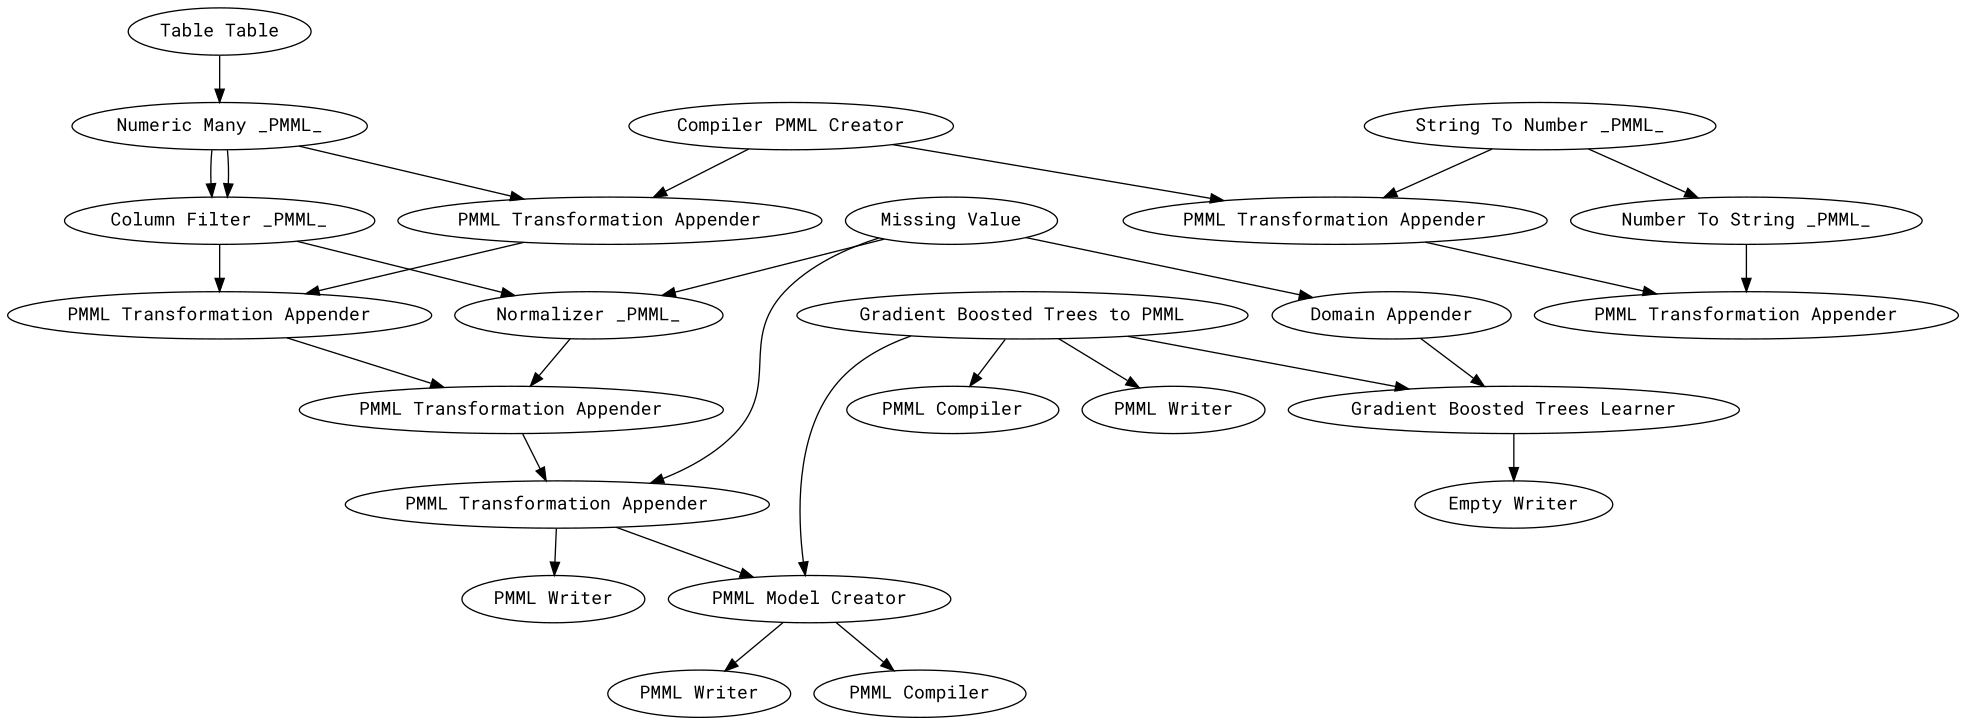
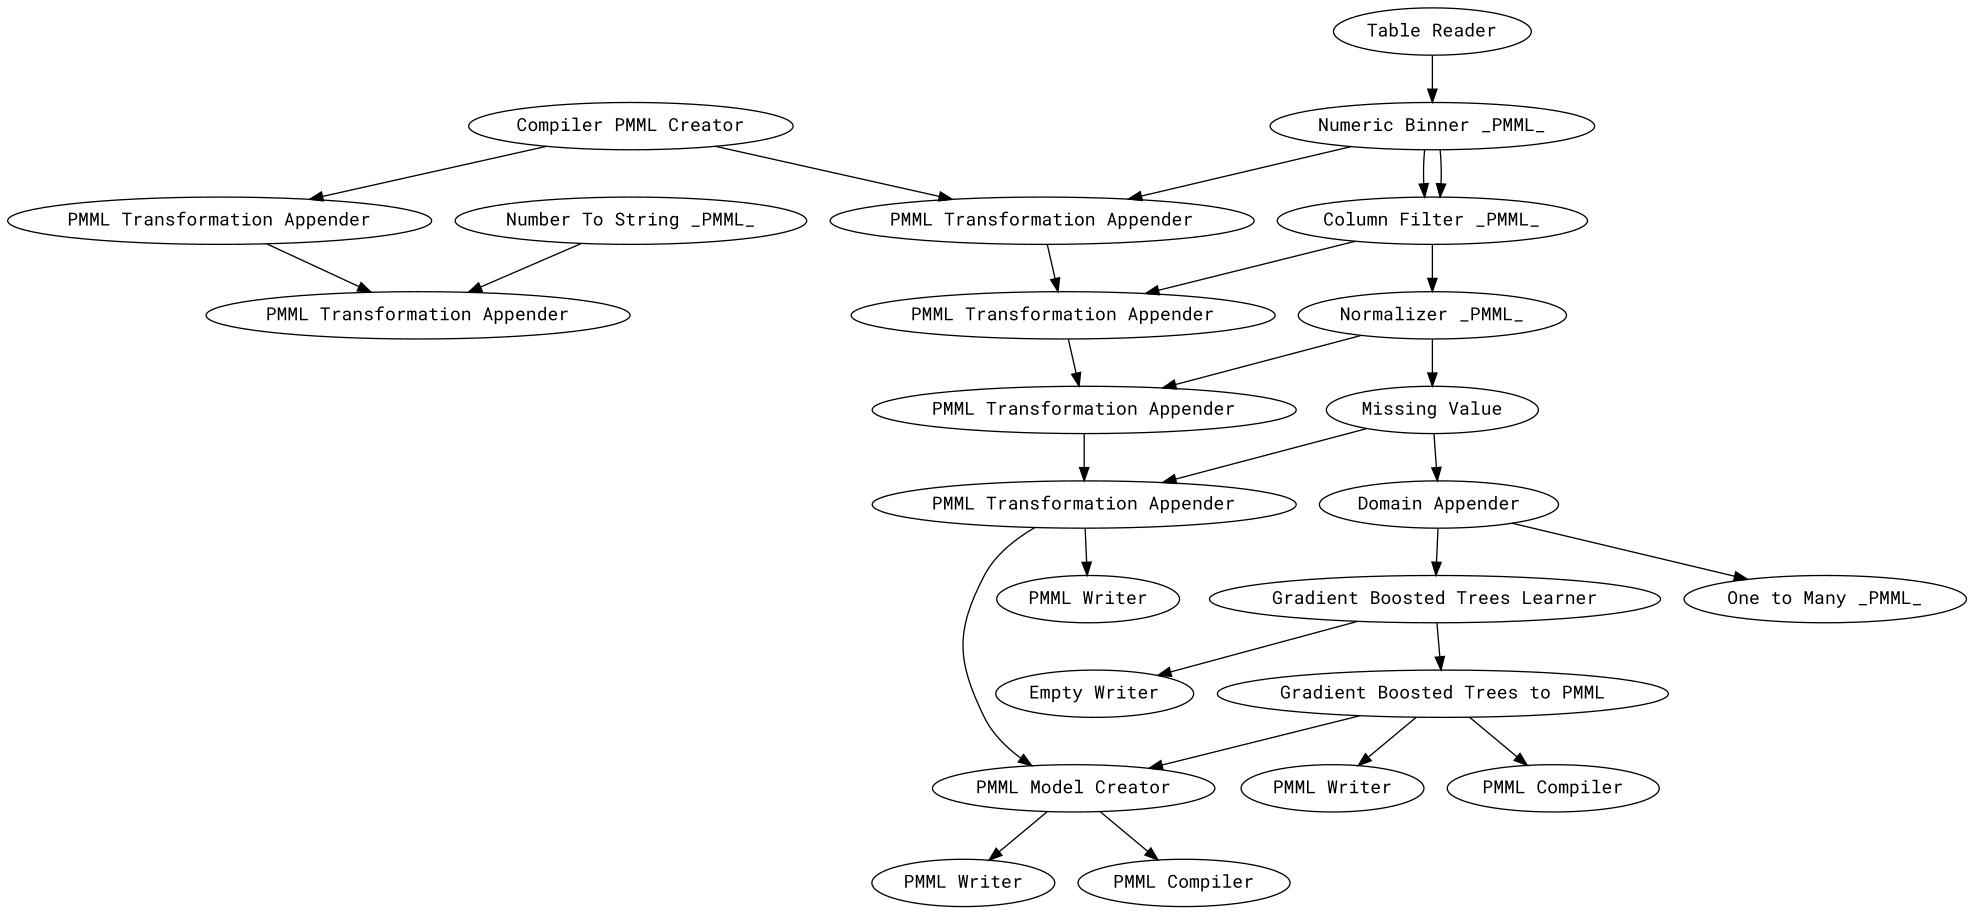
(220, 32) -> (1432, 32)
(220, 126) -> (1432, 126)
(1540, 126) -> none
(780, 266) -> (1432, 356)
(1262, 361) -> (1438, 640)
none -> (1825, 599)
